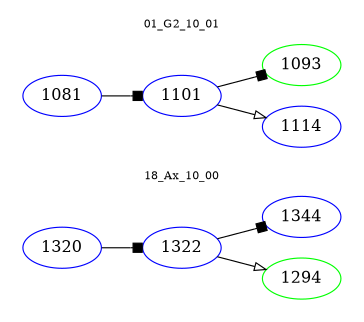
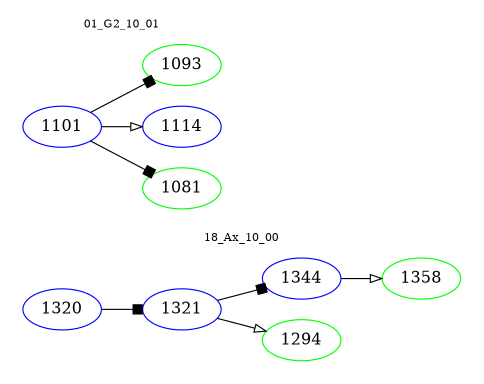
(62, 96) -> (182, 188)
(116, 96) -> (117, 155)
(182, 248) -> (182, 309)
none -> (421, 279)
